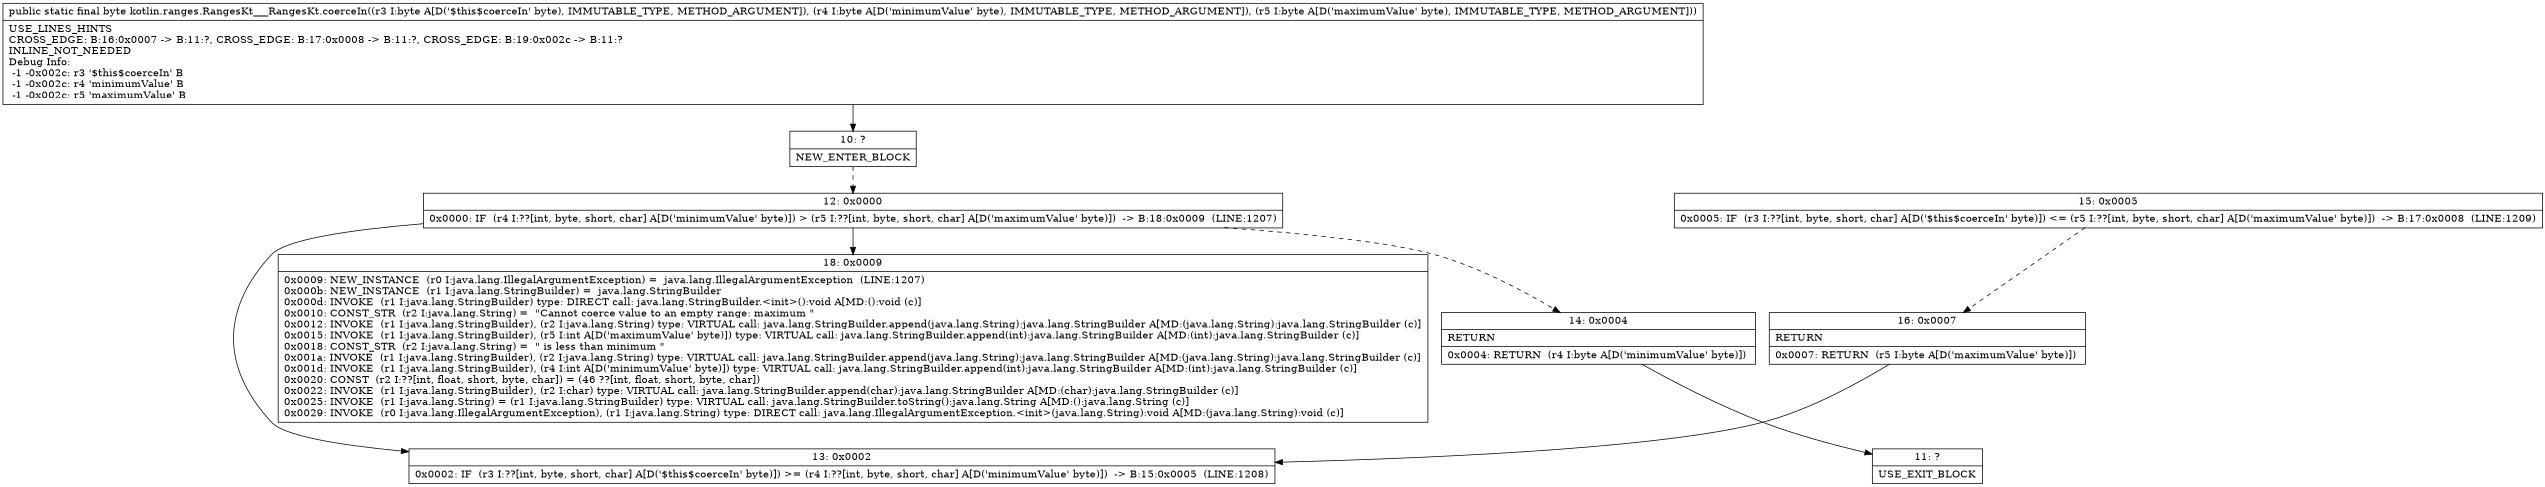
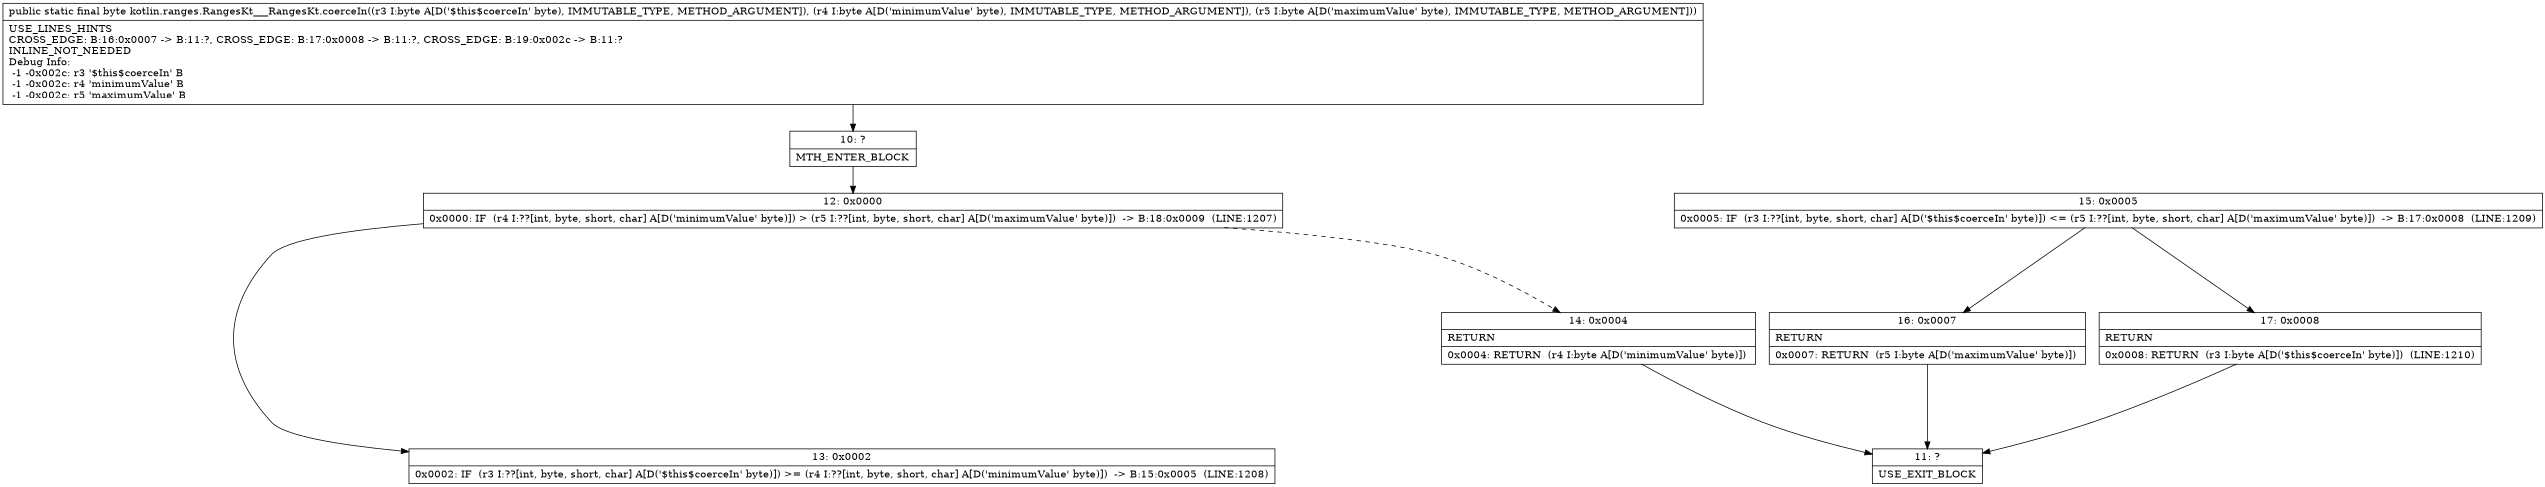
(853, 157) -> (853, 157)
(853, 176) -> (853, 176)
(2027, 268) -> (2027, 268)
(853, 338) -> none
none -> (2290, 338)
(1593, 446) -> (1927, 403)
